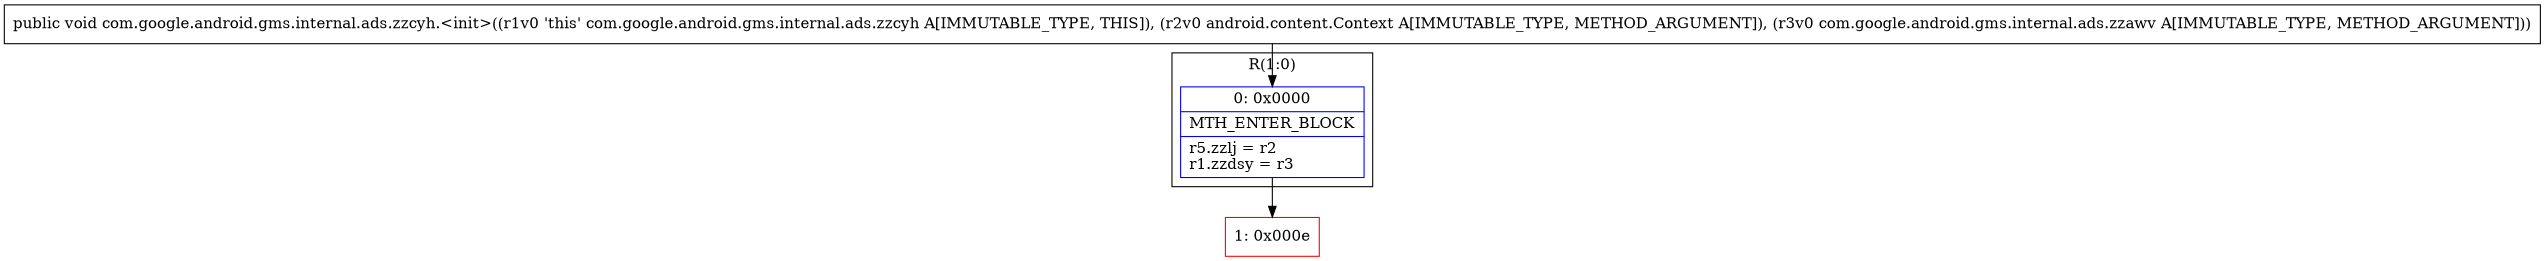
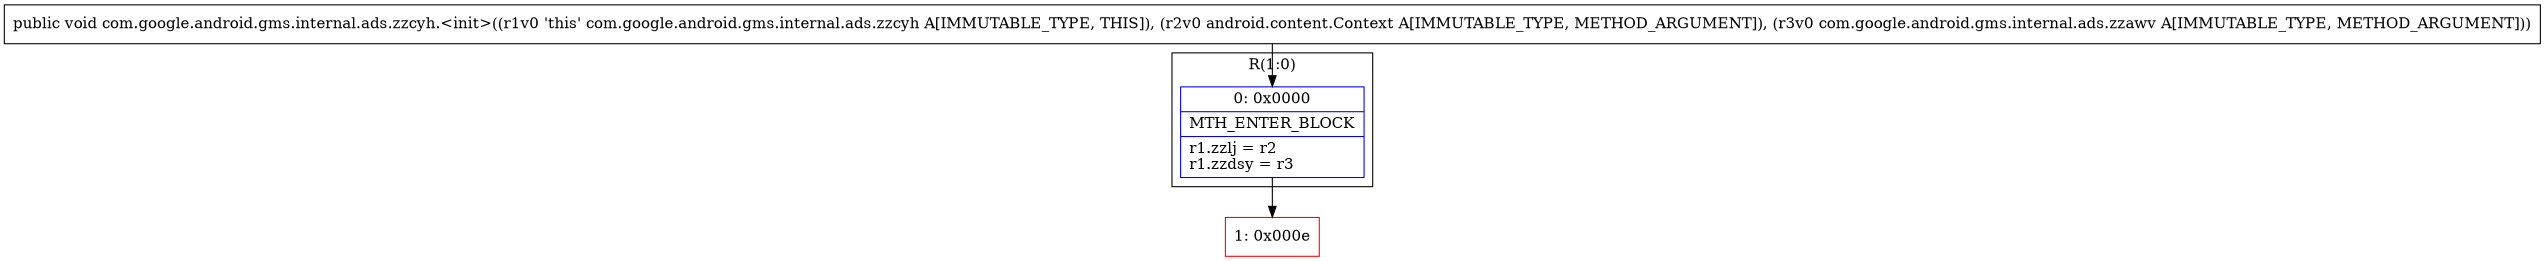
(1233, 148) -> (1233, 148)
